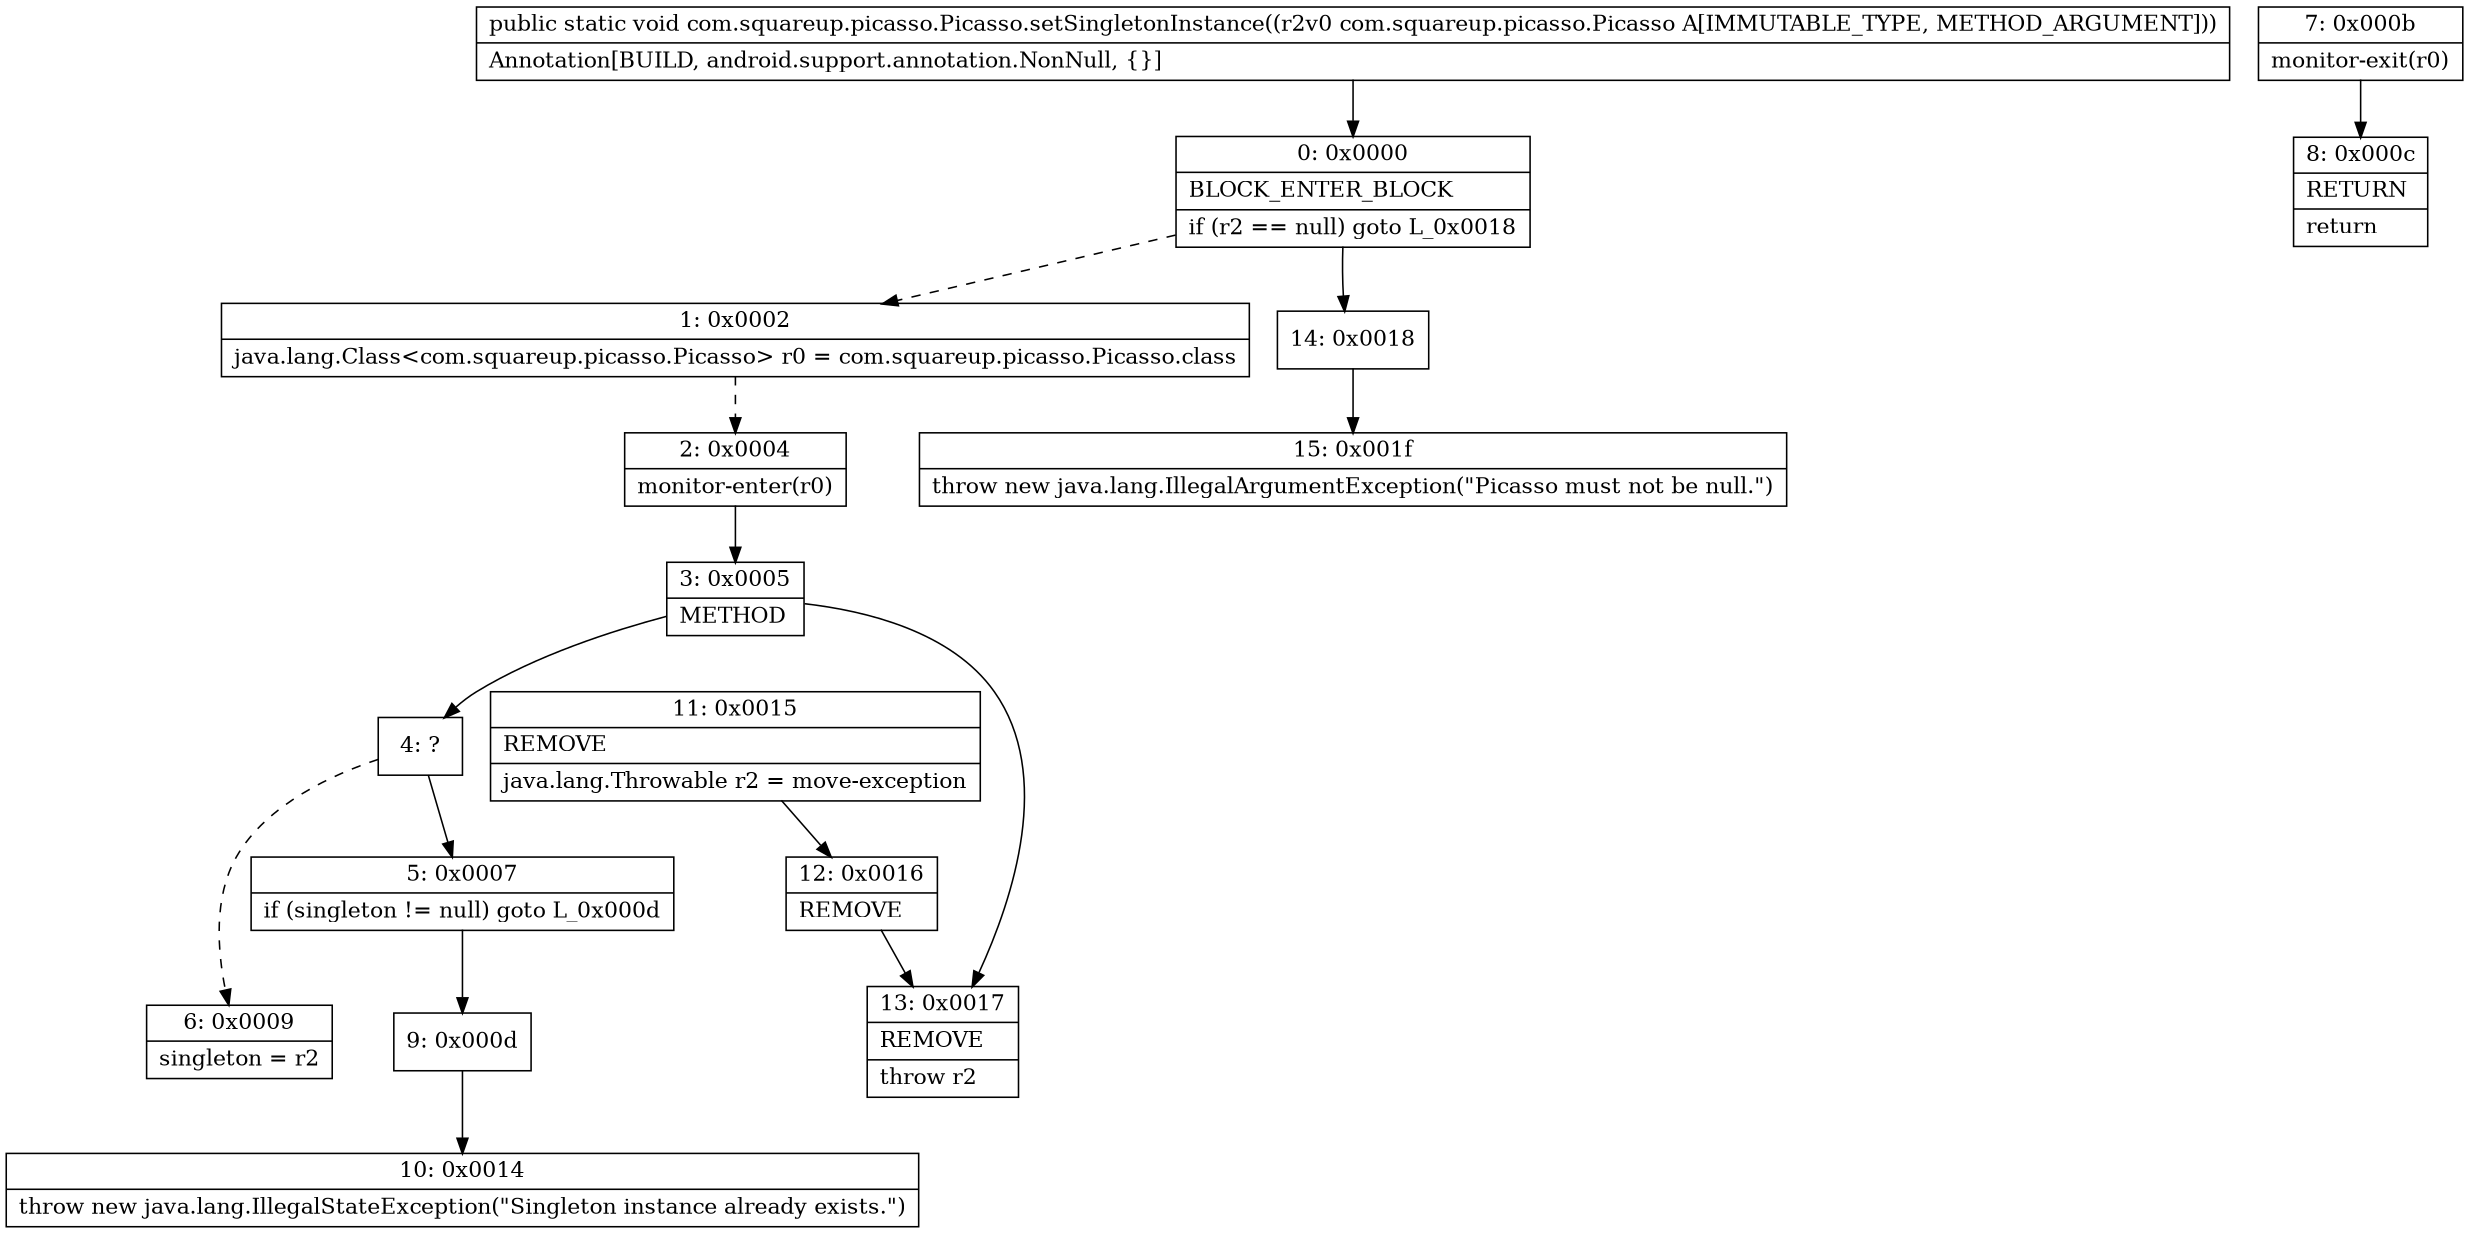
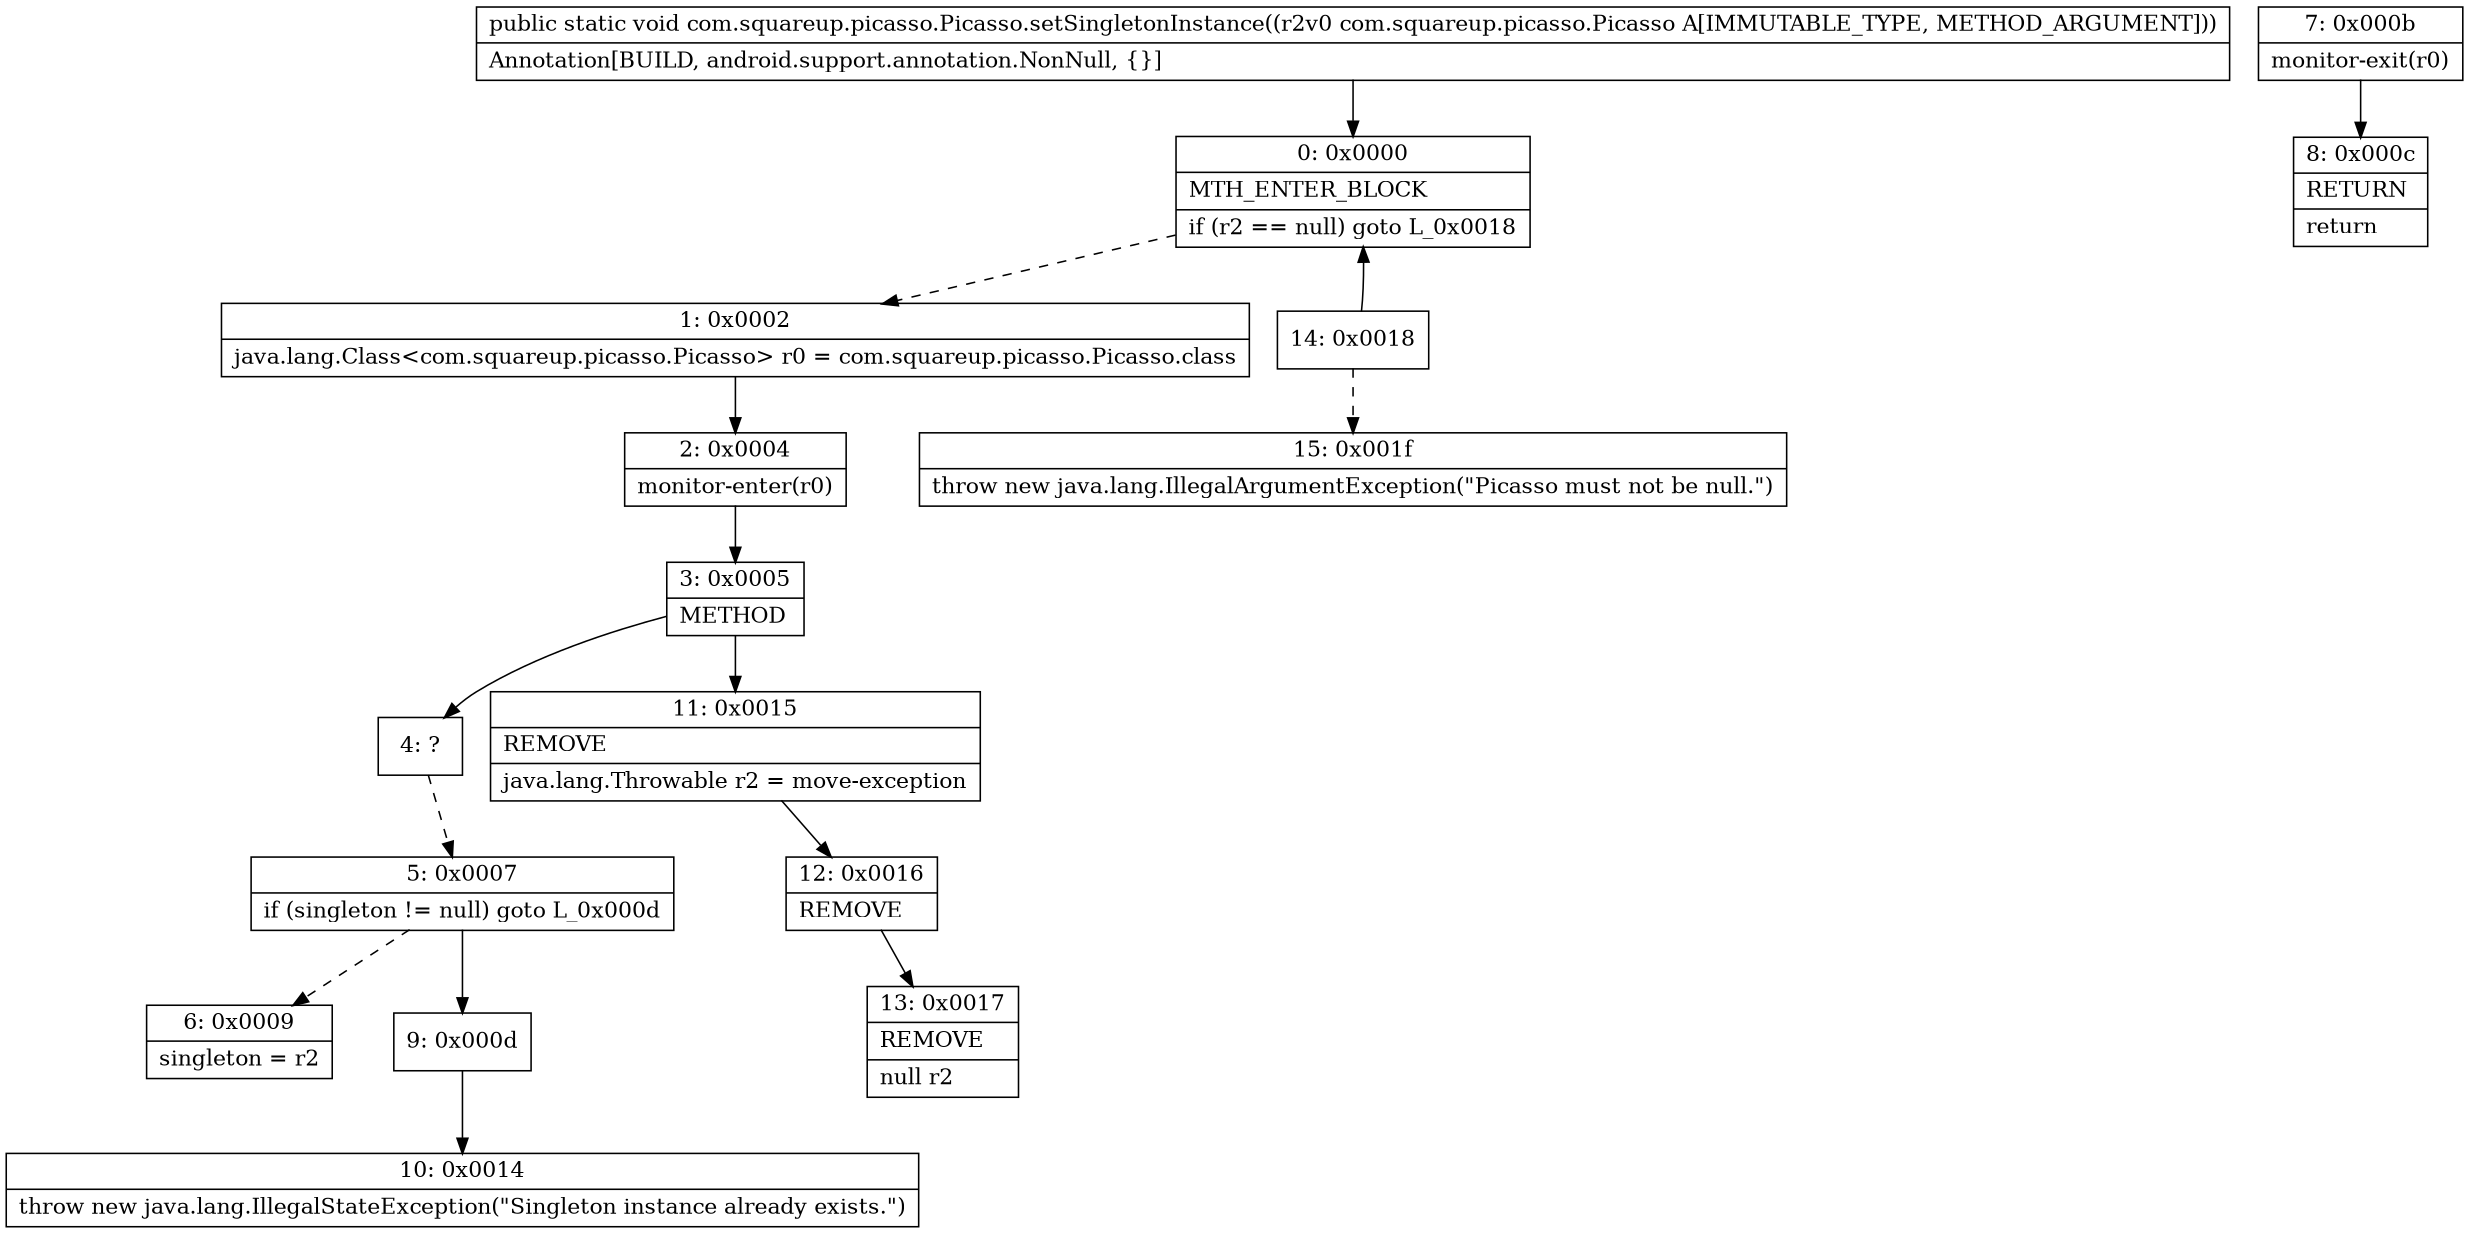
(1321, 190) -> (1309, 190)
(1343, 271) -> (1363, 287)
(1353, 393) -> (1353, 393)
(735, 397) -> (735, 397)
(1013, 727) -> (735, 656)
(438, 809) -> (438, 809)
(248, 841) -> (358, 963)
(929, 1078) -> (917, 1078)
